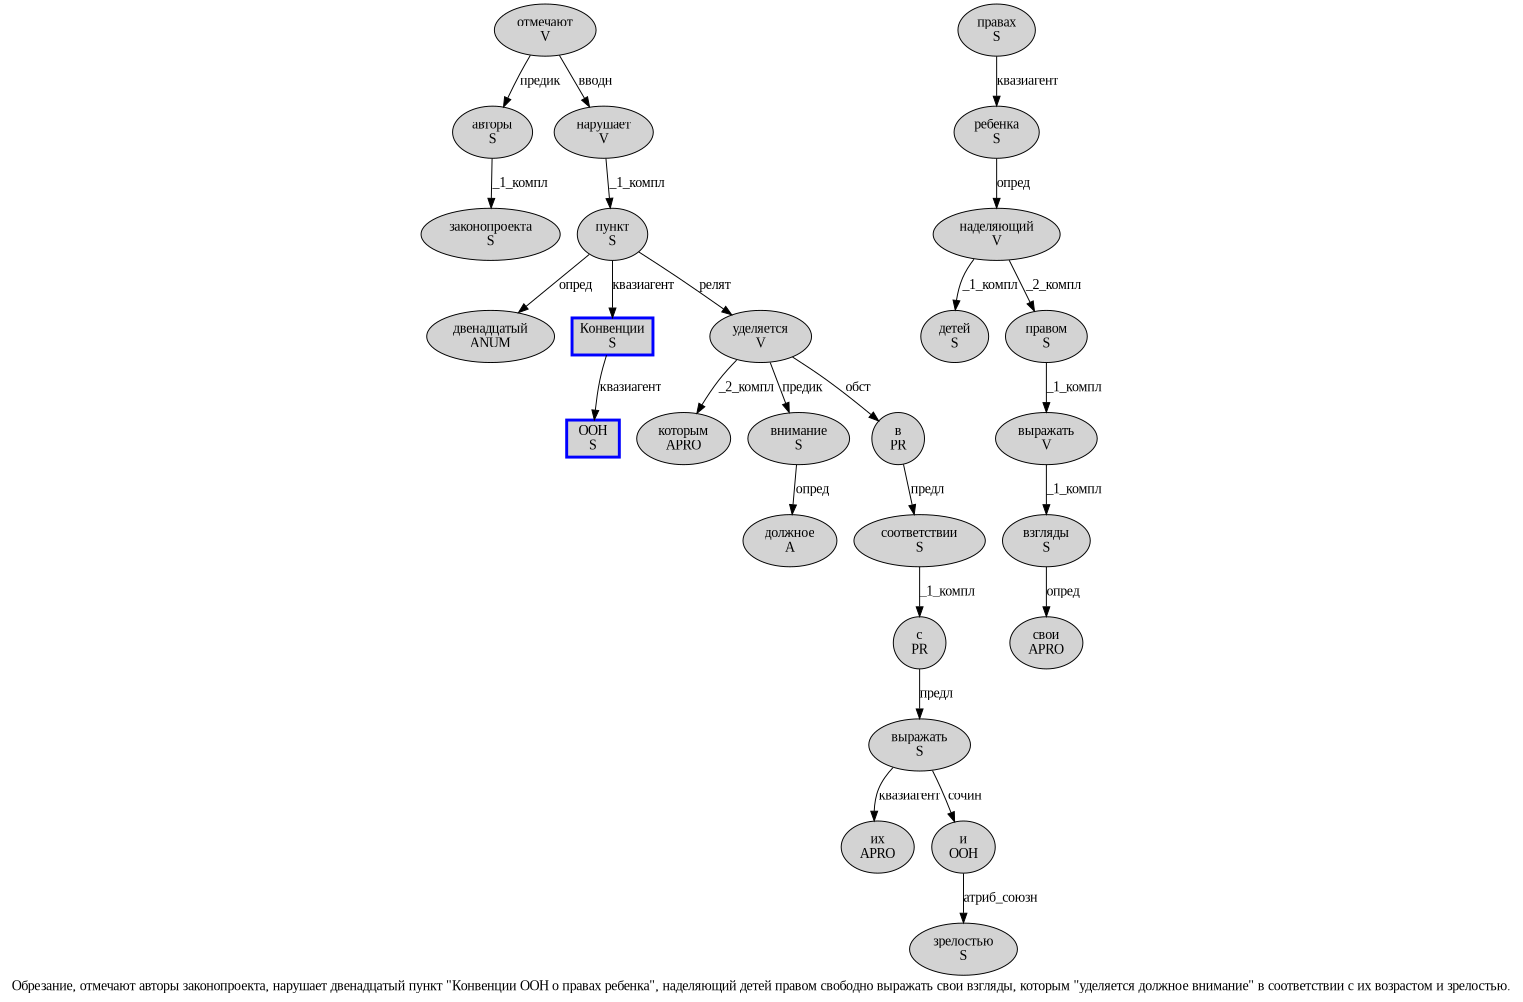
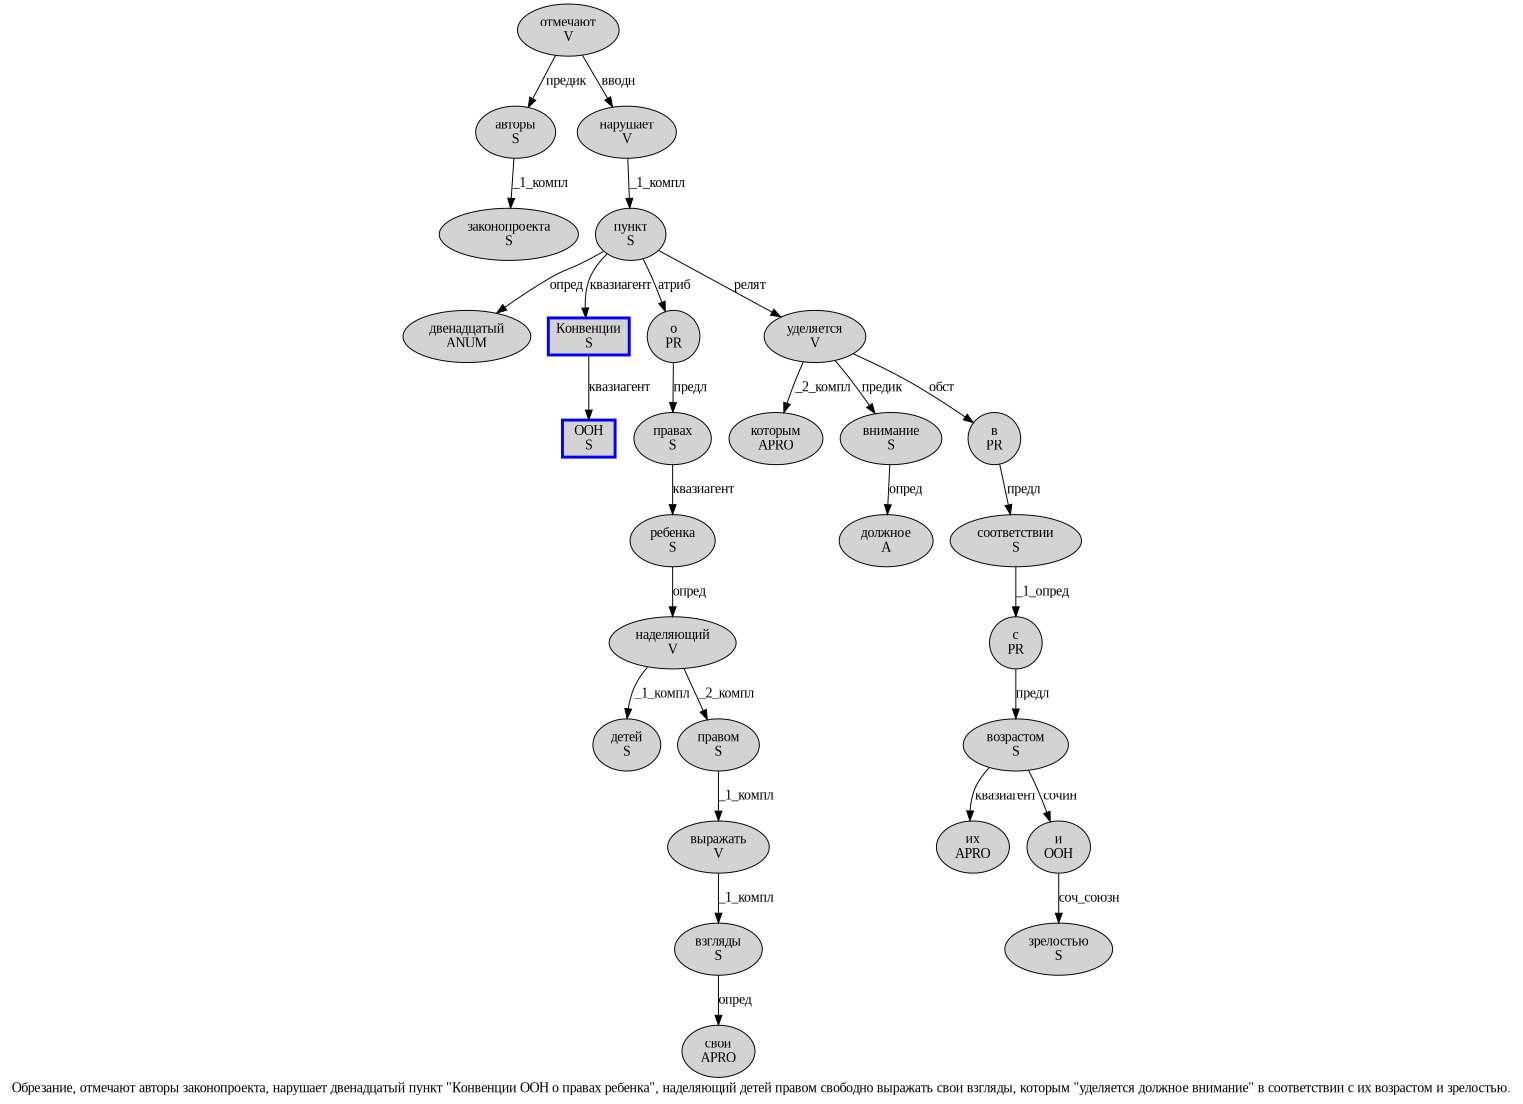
none -> (674, 336)
(947, 592) -> (1043, 592)
(920, 745) -> (1016, 745)
(1001, 898) -> (1089, 898)
